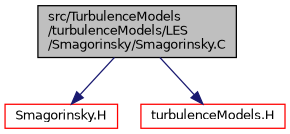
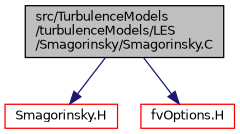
(213, 116) -> (188, 116)
